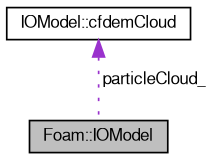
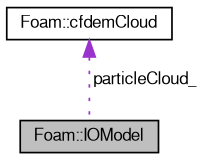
(99, 24) -> (89, 24)
